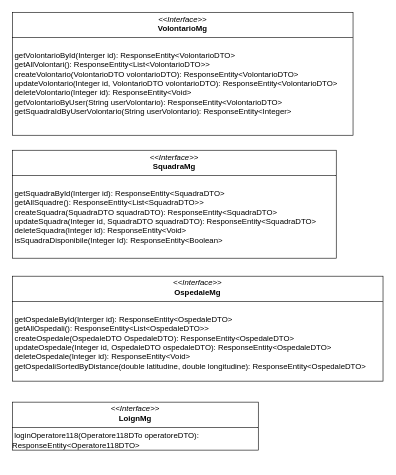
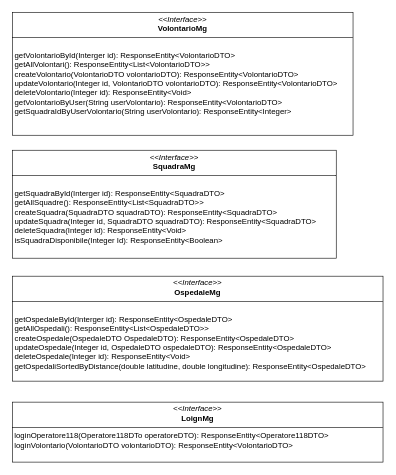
(135, 426) -> (198, 432)
